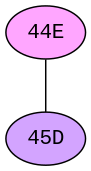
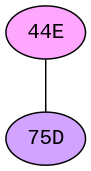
(46, 139) -> (46, 139)
